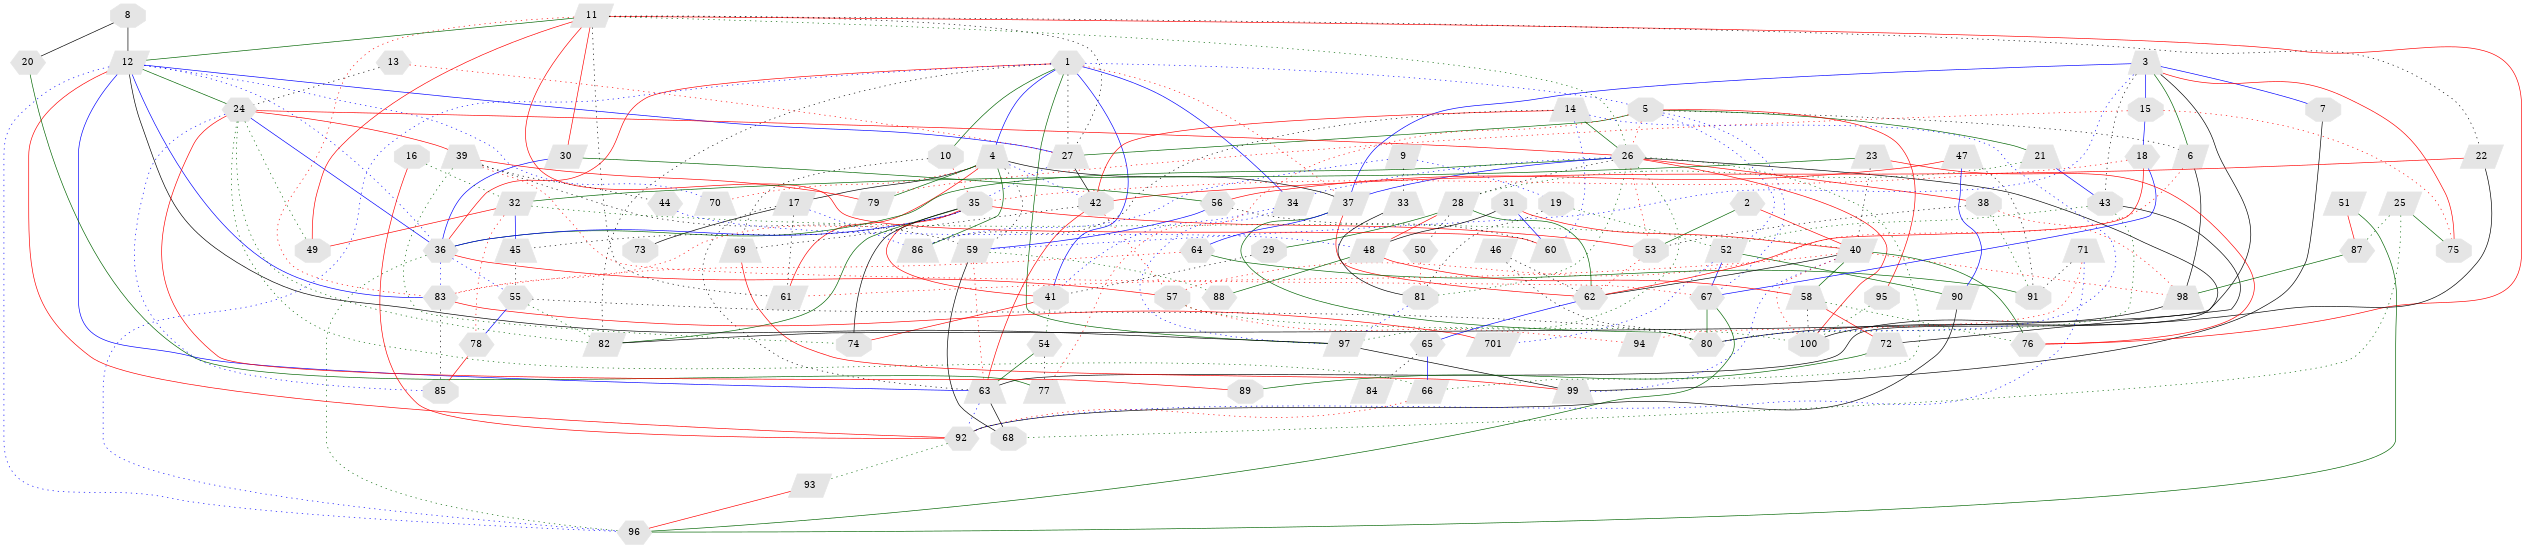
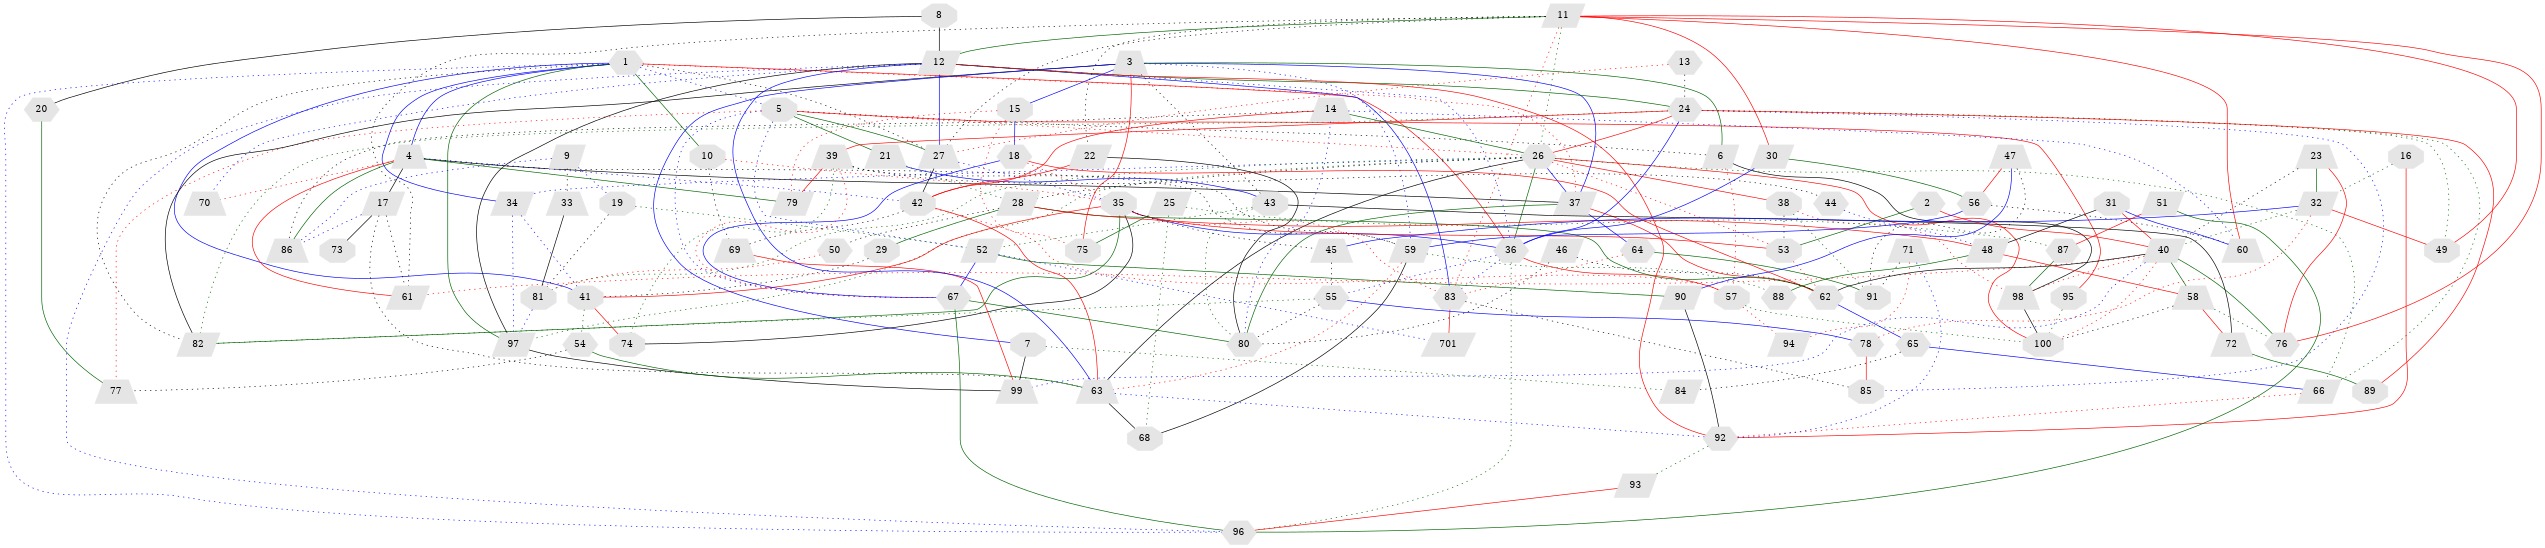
none -> (1355, 368)
